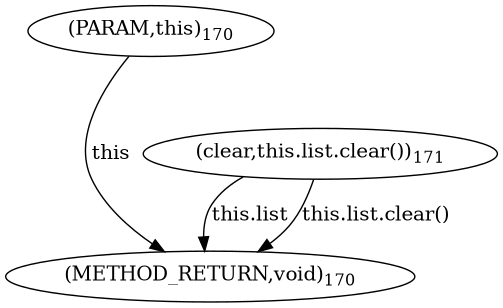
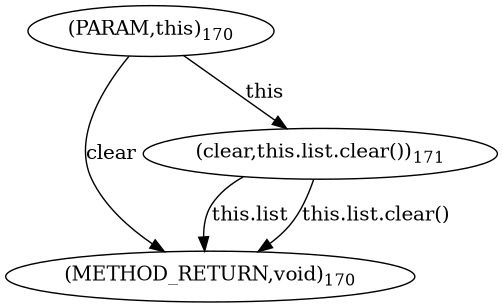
none -> (229, 88)
(111, 154) -> (111, 154)
